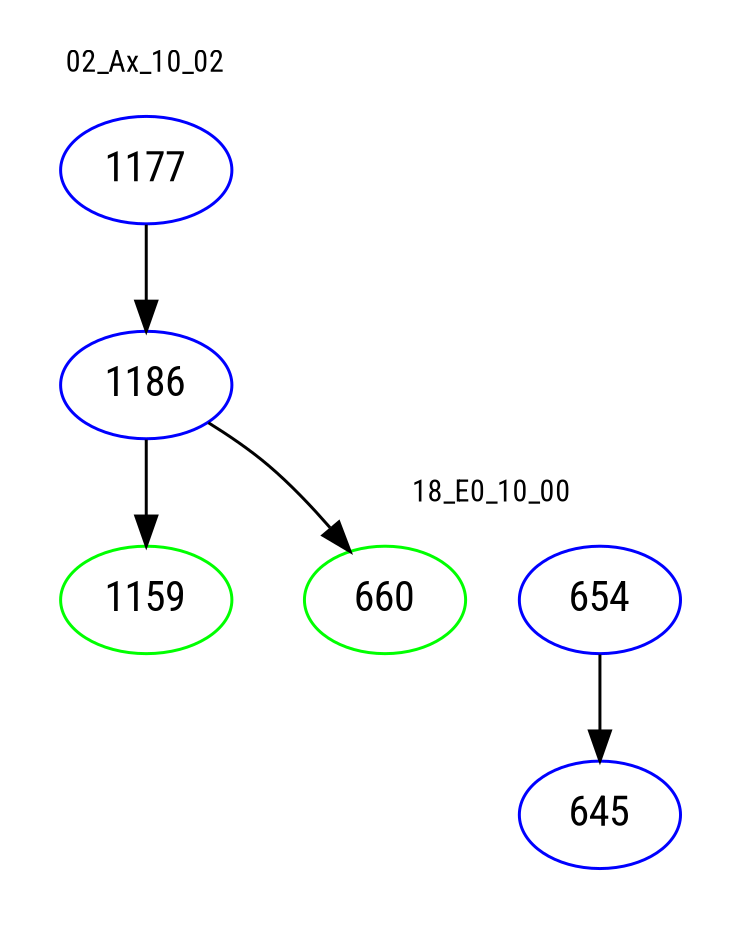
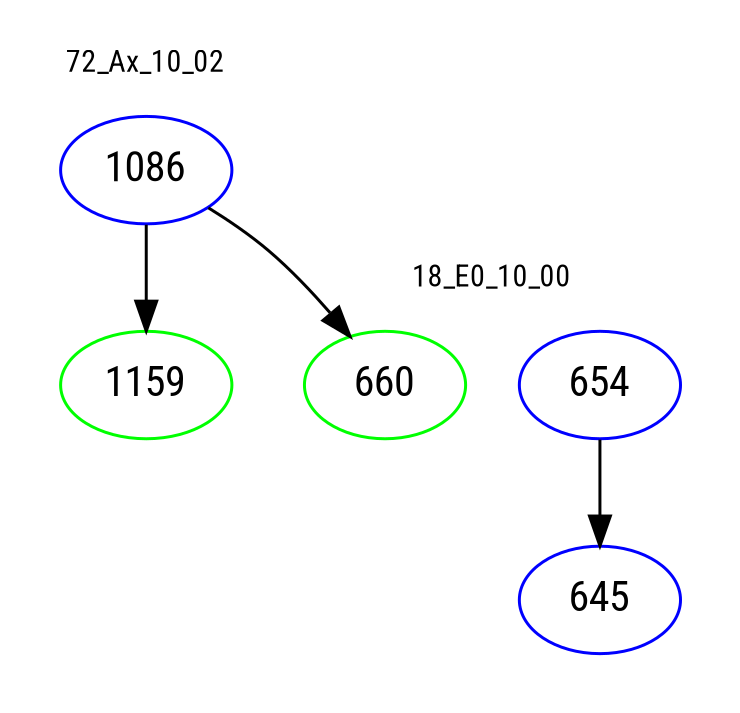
(146, 64) -> (146, 64)
(146, 170) -> none
(146, 385) -> (146, 170)
